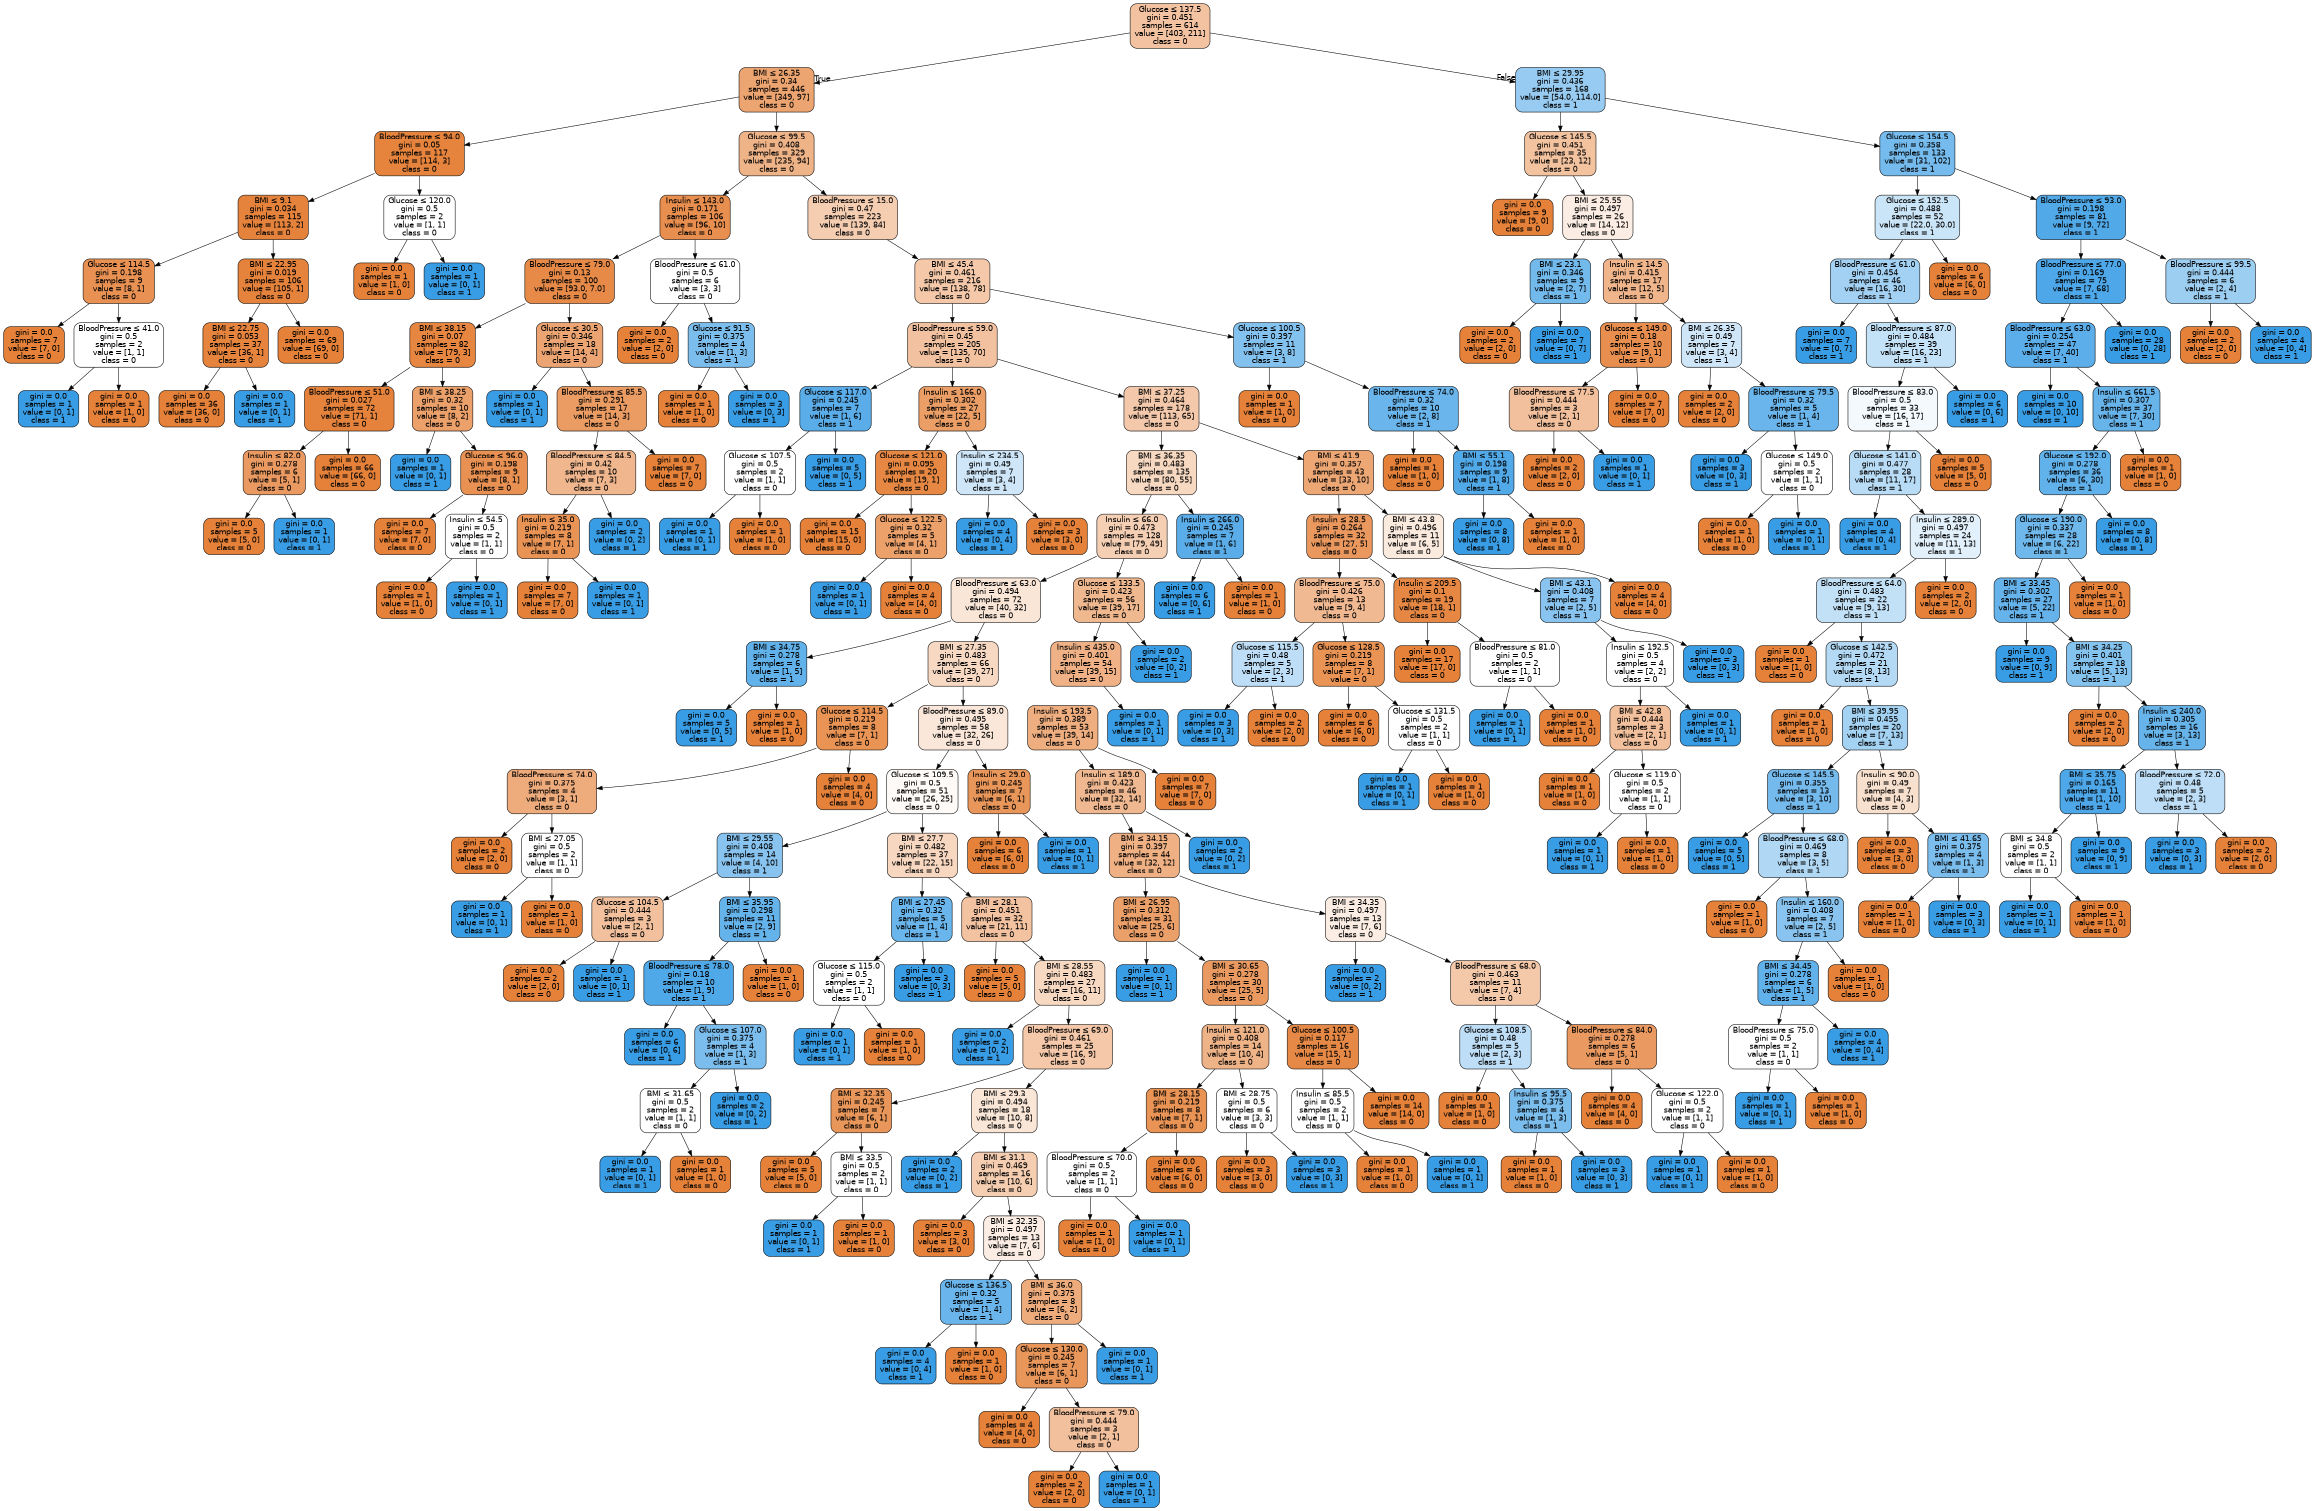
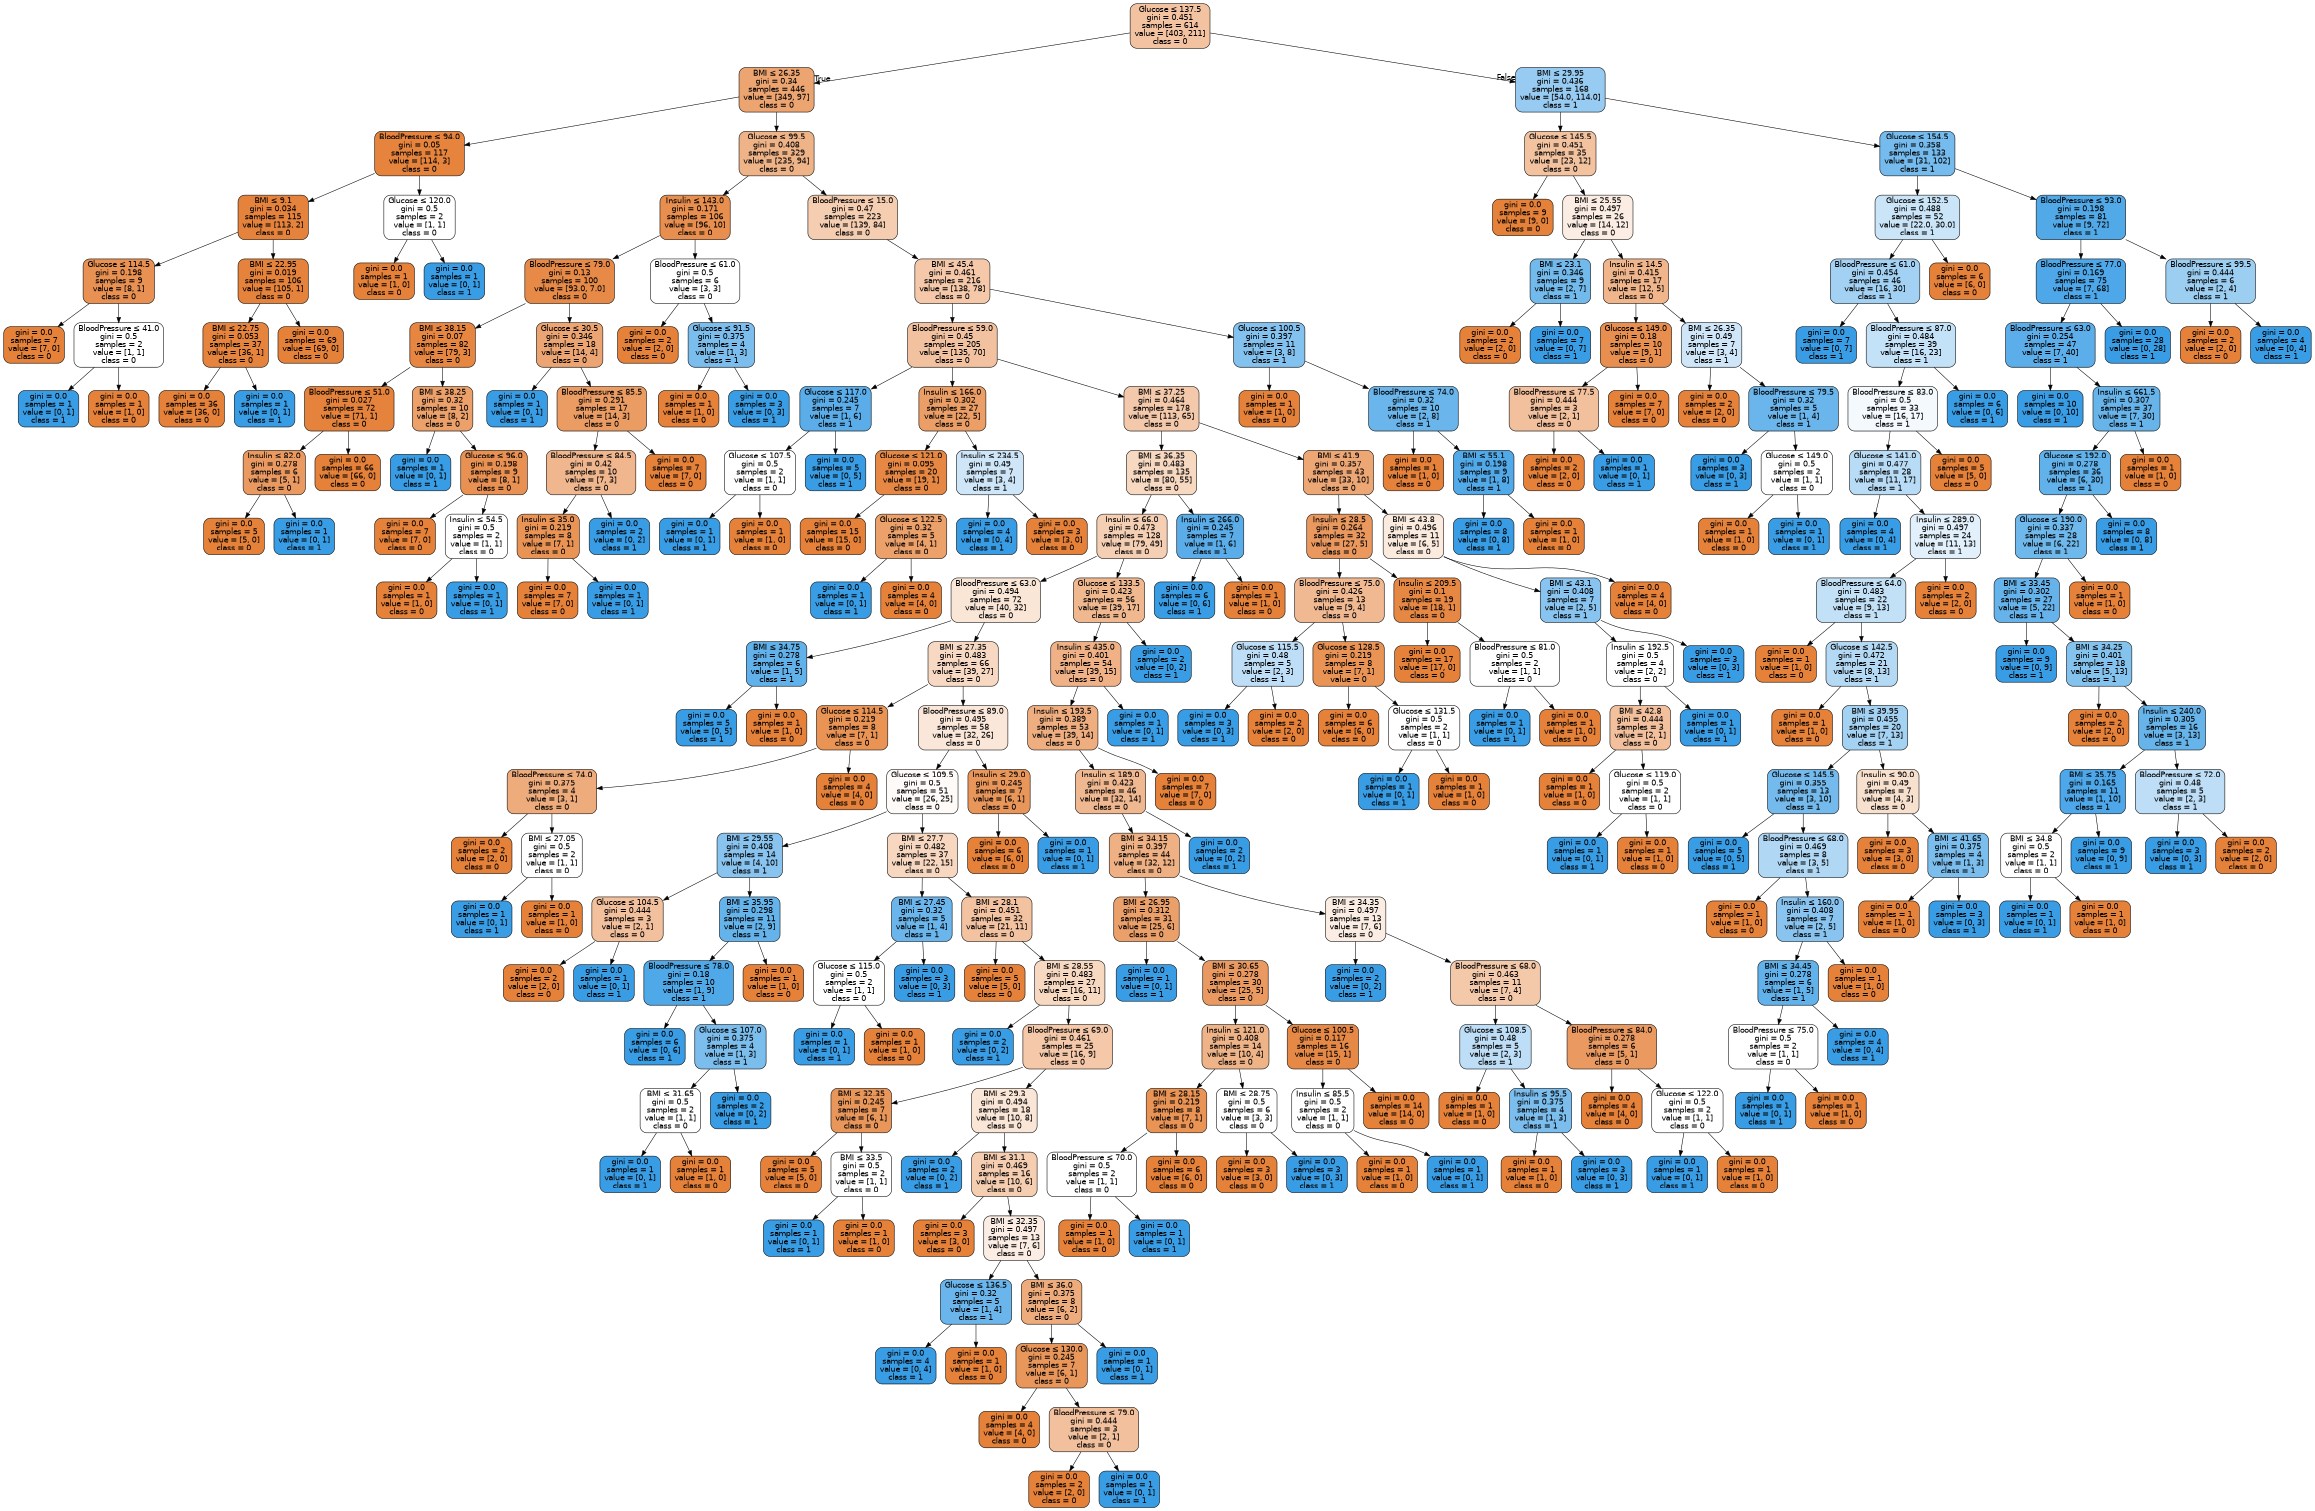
(911, 502) -> none
none -> (1075, 693)
